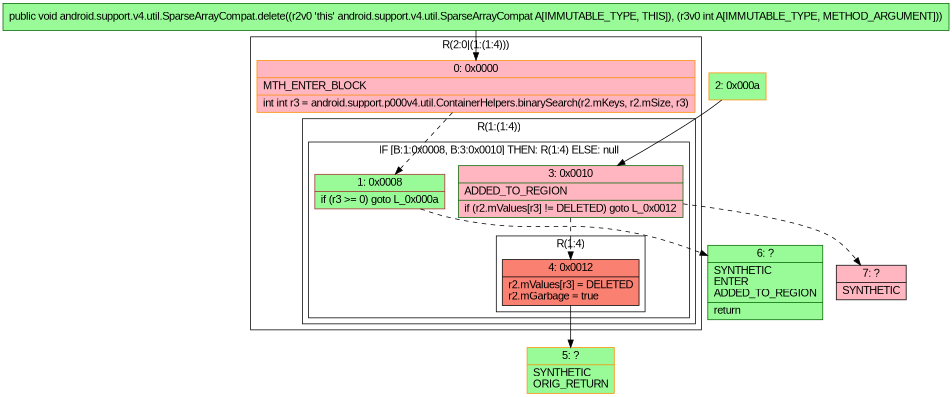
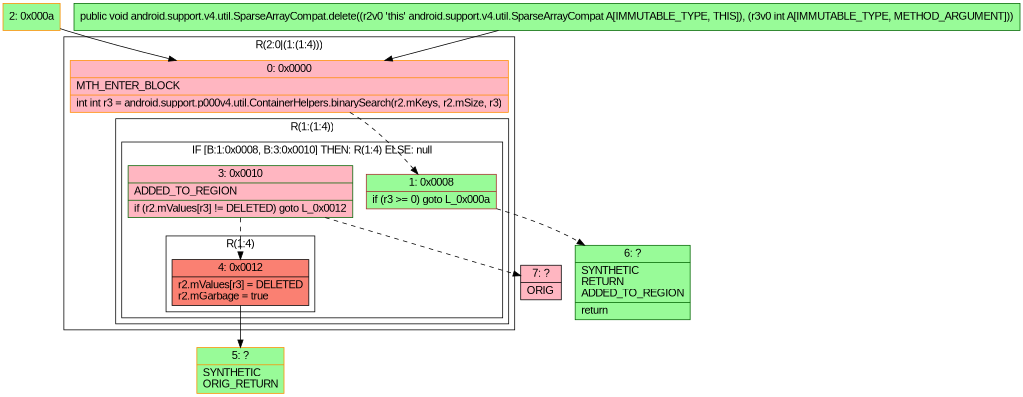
(674, 132) -> (114, 44)
(731, 282) -> (603, 282)
(871, 291) -> (541, 291)
